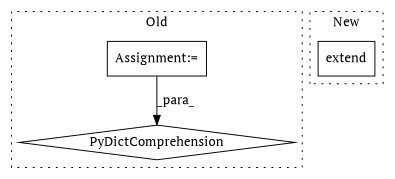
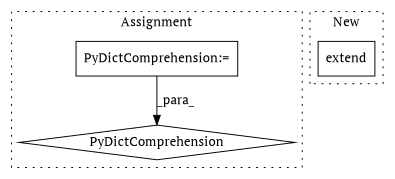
(157, 23) -> (157, 23)
(157, 59) -> (157, 59)
